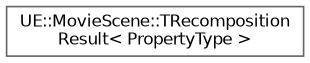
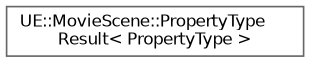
(155, 31) -> (155, 31)
